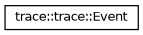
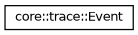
(72, 18) -> (69, 18)
